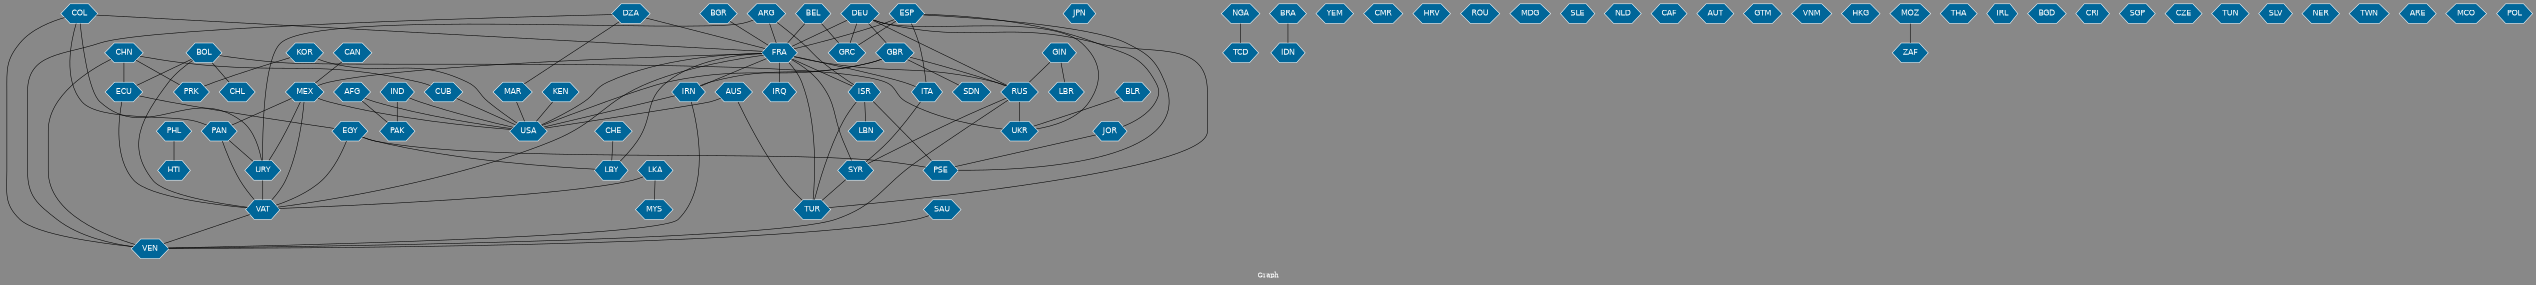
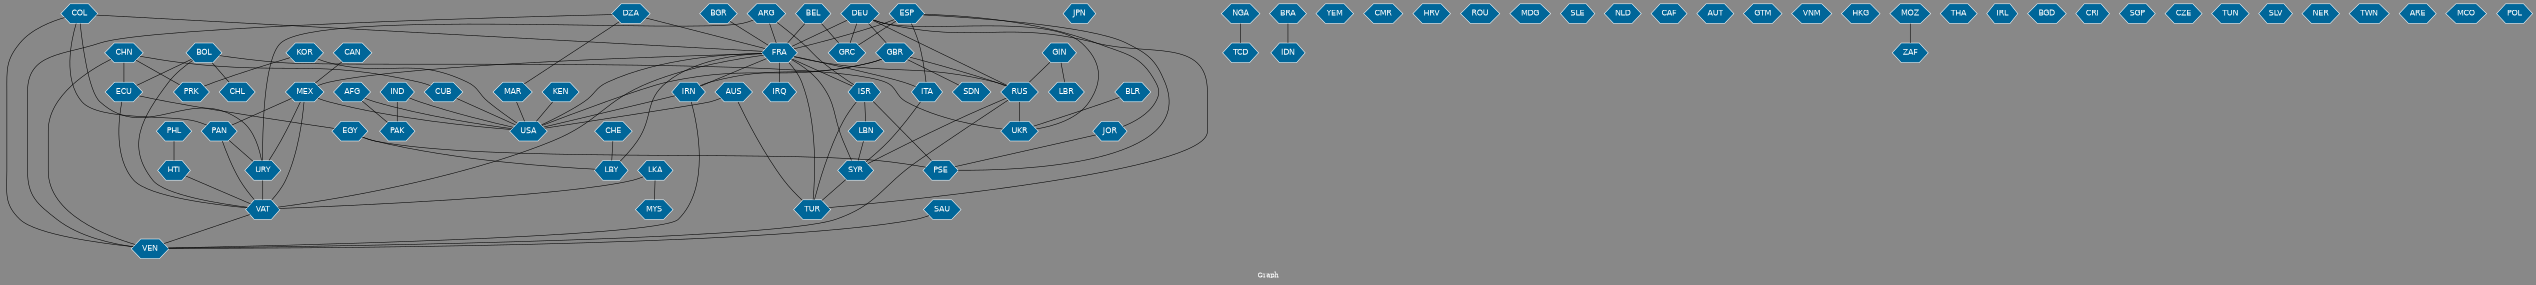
none -> (861, 151)
(320, 182) -> (218, 190)
